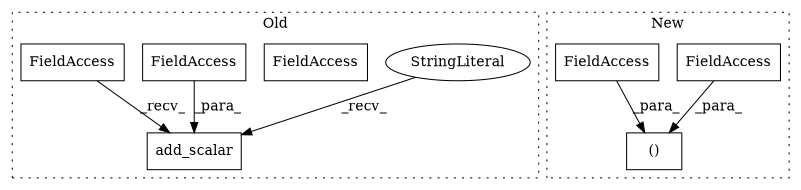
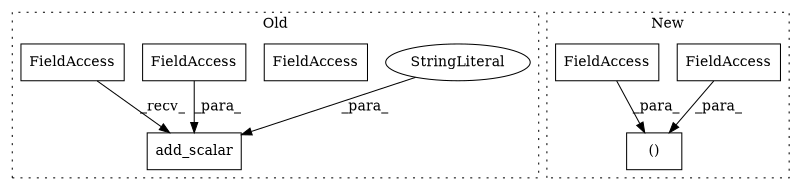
(364, 107) -> (365, 107)
